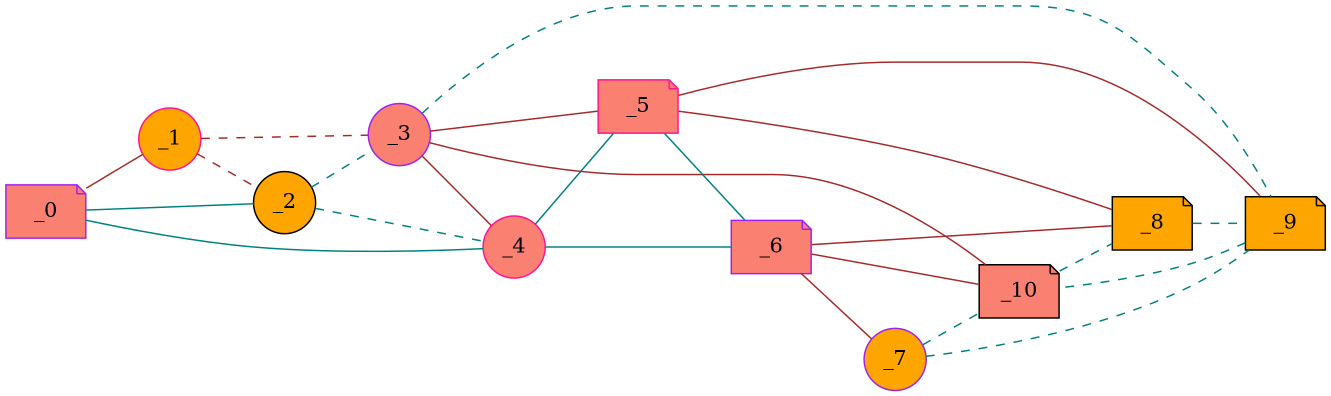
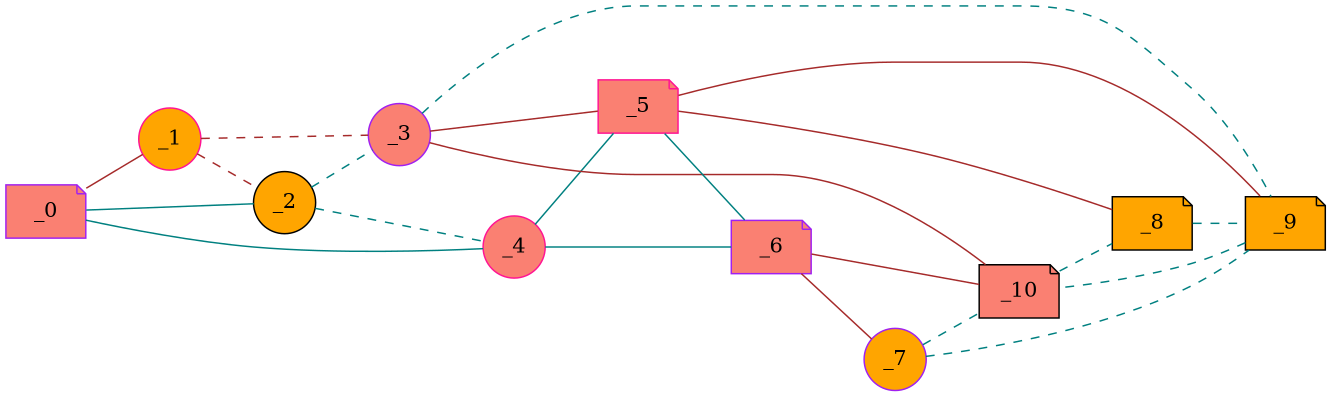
(457, 191) -> none
(962, 235) -> none
